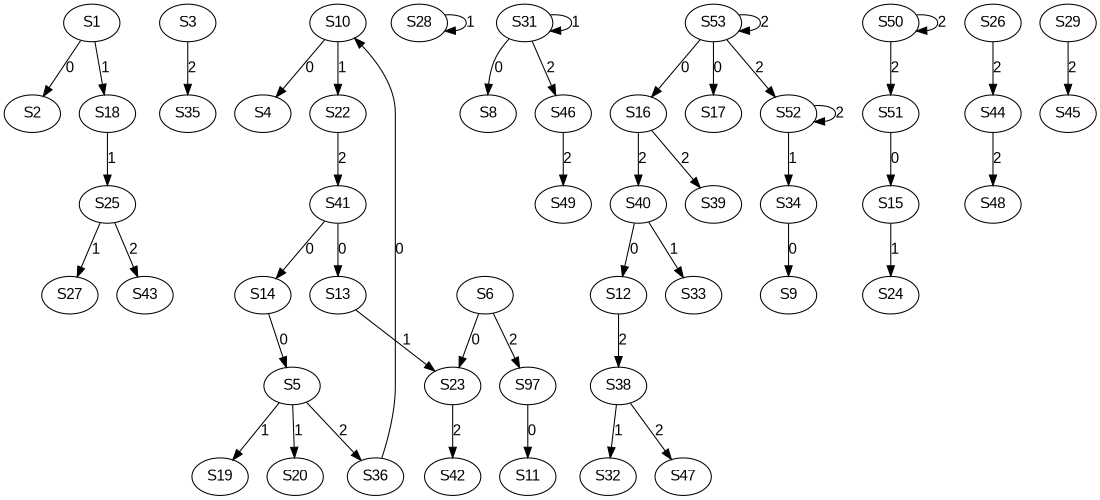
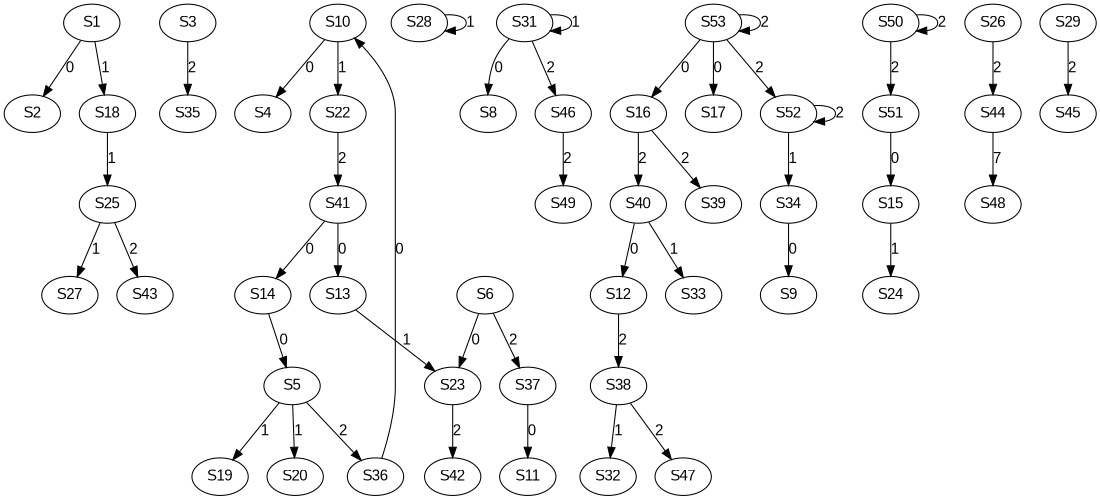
(997, 159) -> (997, 159)
(528, 386) -> (528, 386)
